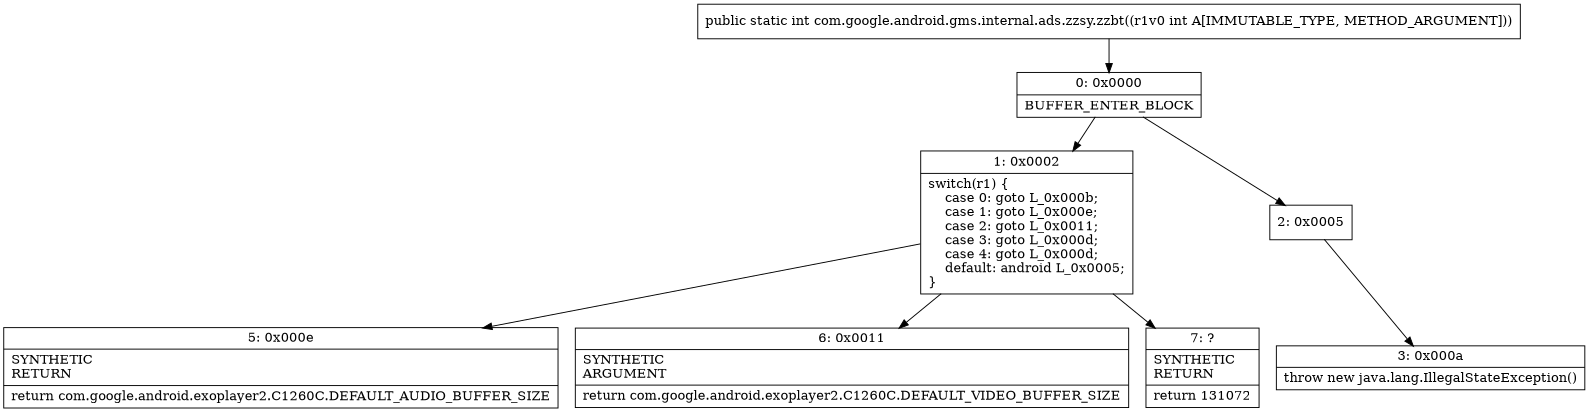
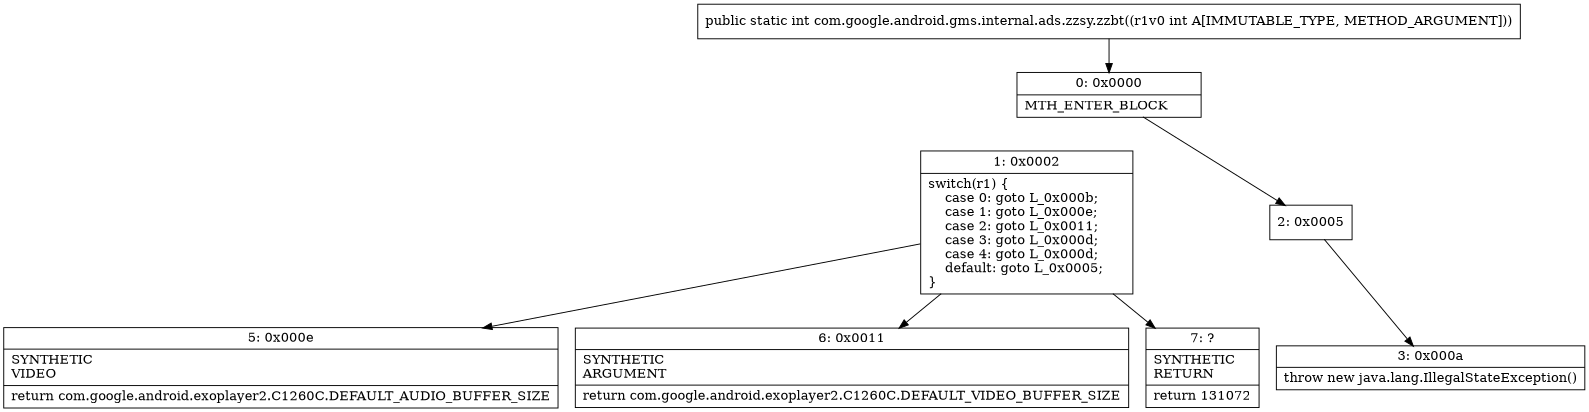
(1109, 106) -> (1096, 106)
(1087, 130) -> none
(1027, 268) -> (1016, 268)
(42, 374) -> (34, 374)
